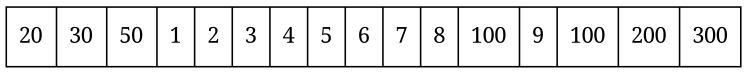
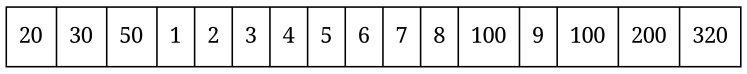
(710, 36) -> (710, 36)
